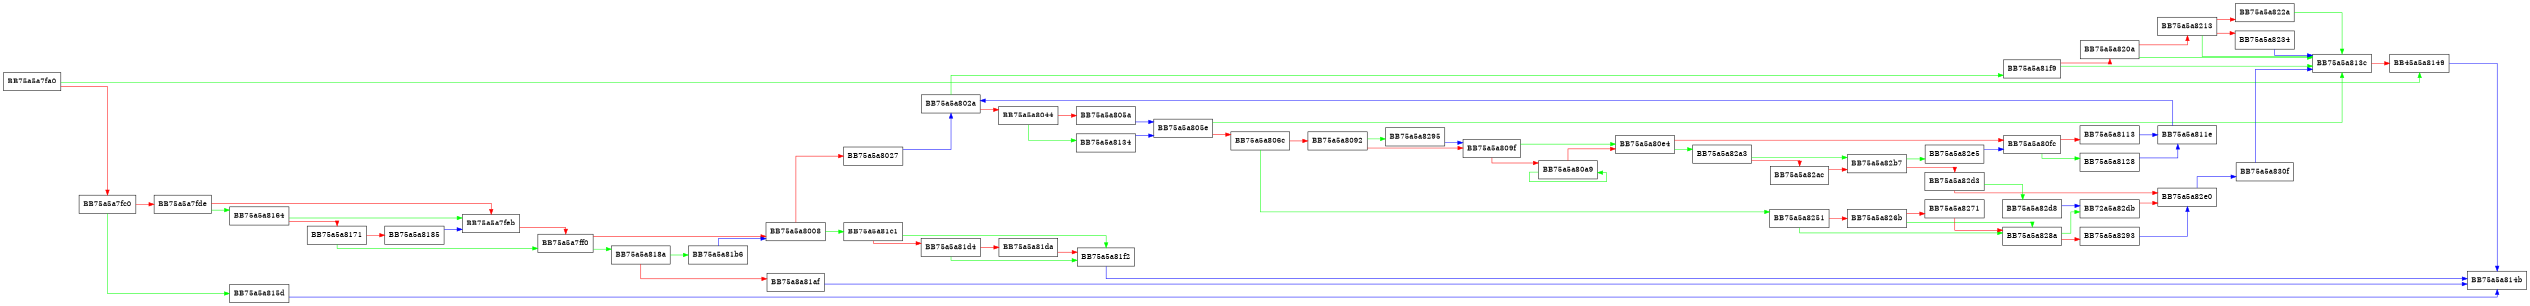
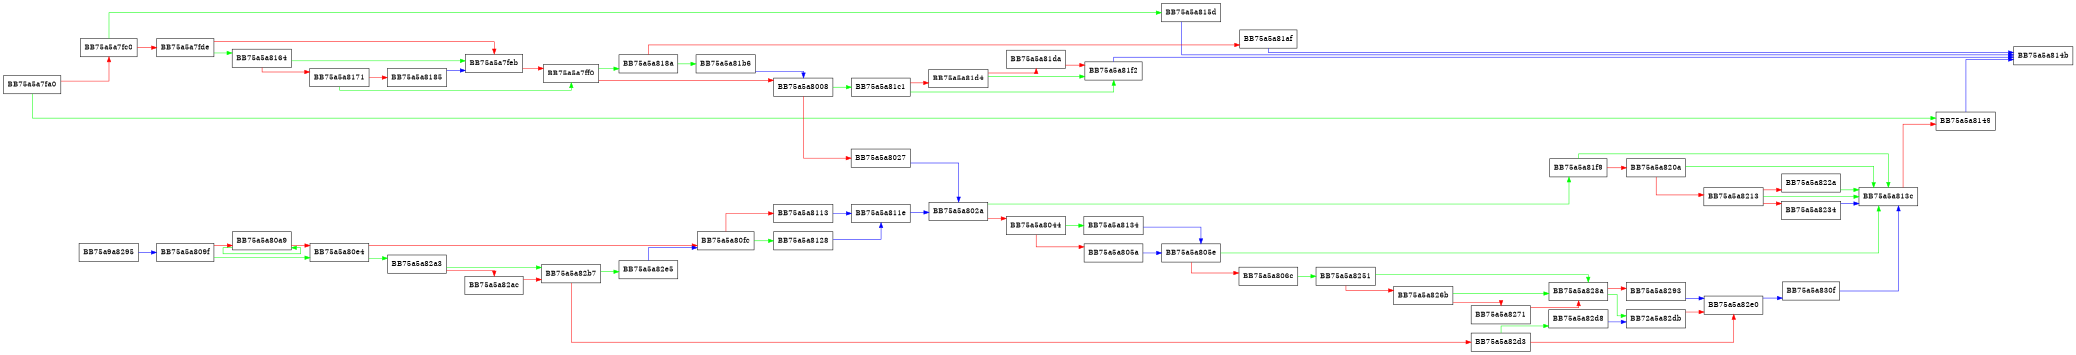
(2419, 63) -> (1966, 121)
(1415, 137) -> (109, 252)
(1338, 141) -> none
(796, 282) -> (1268, 39)
